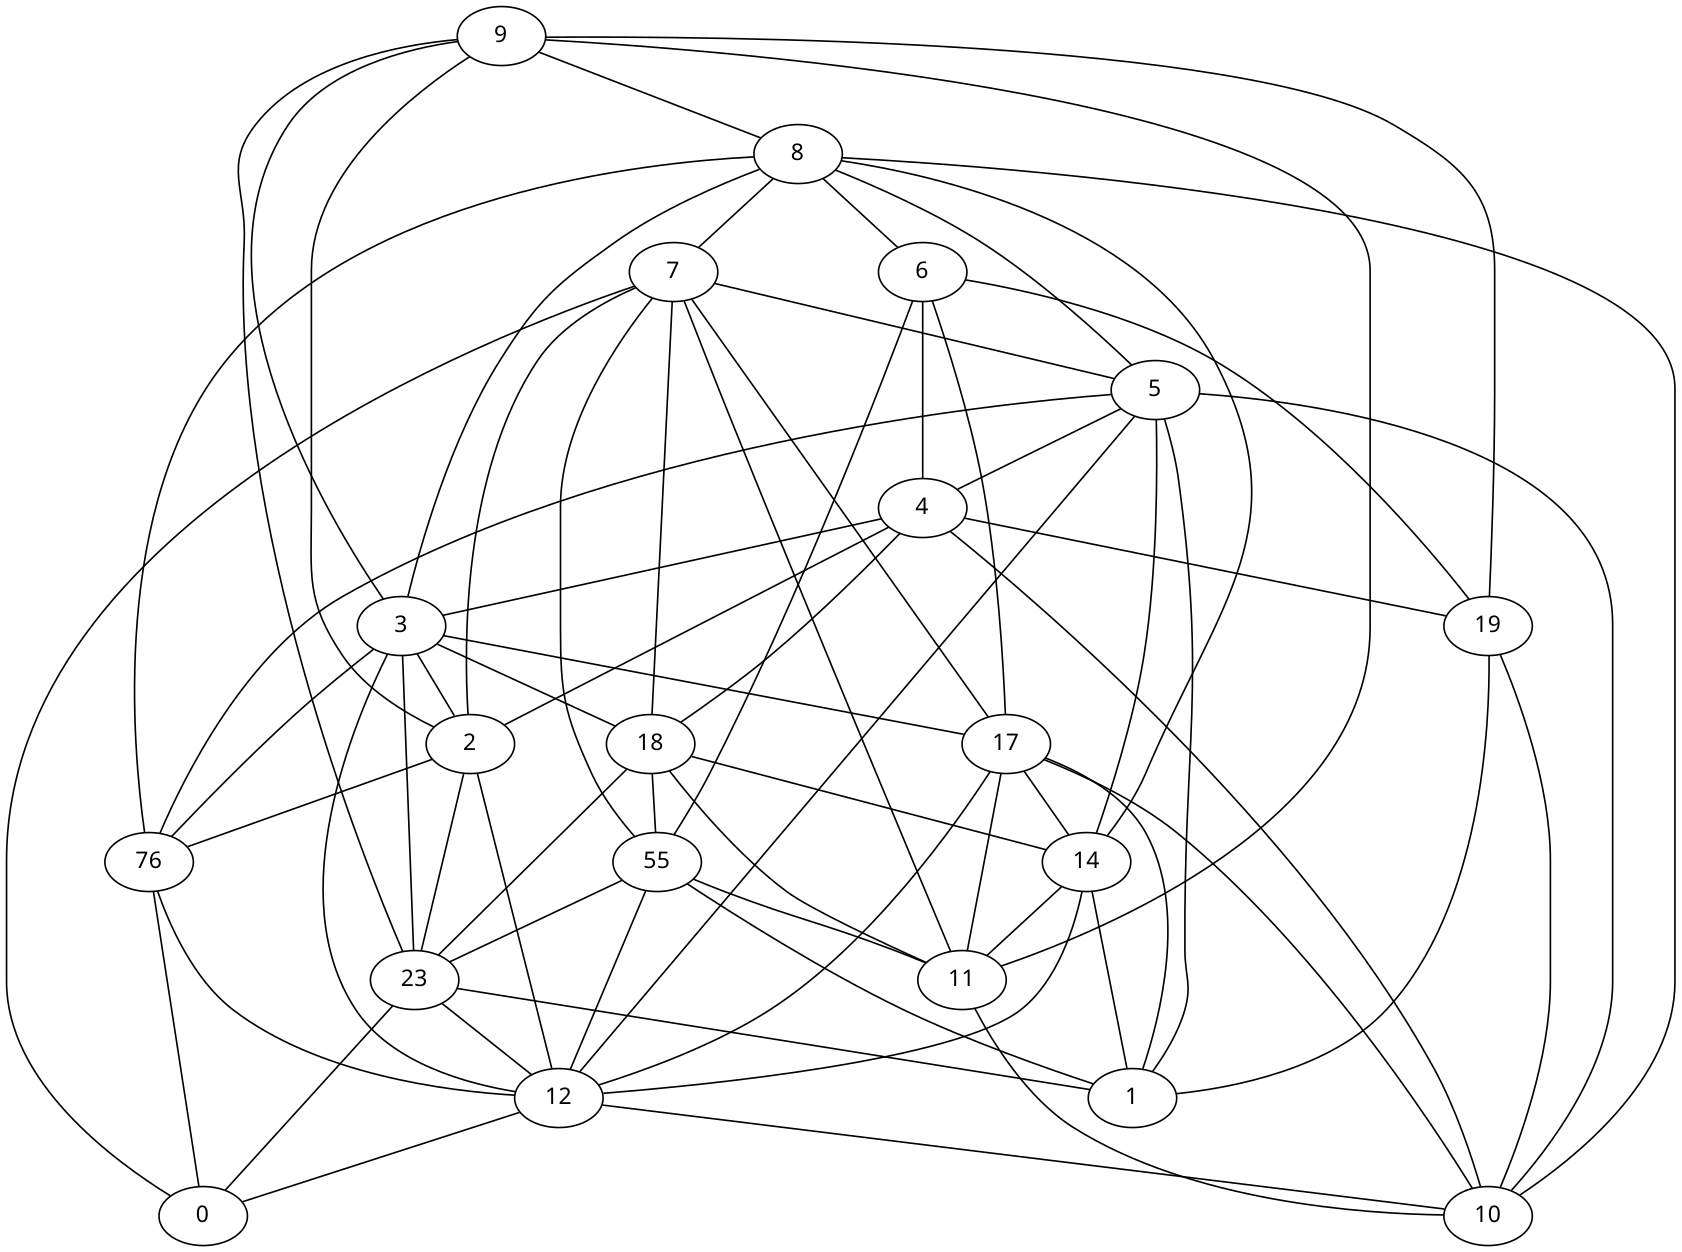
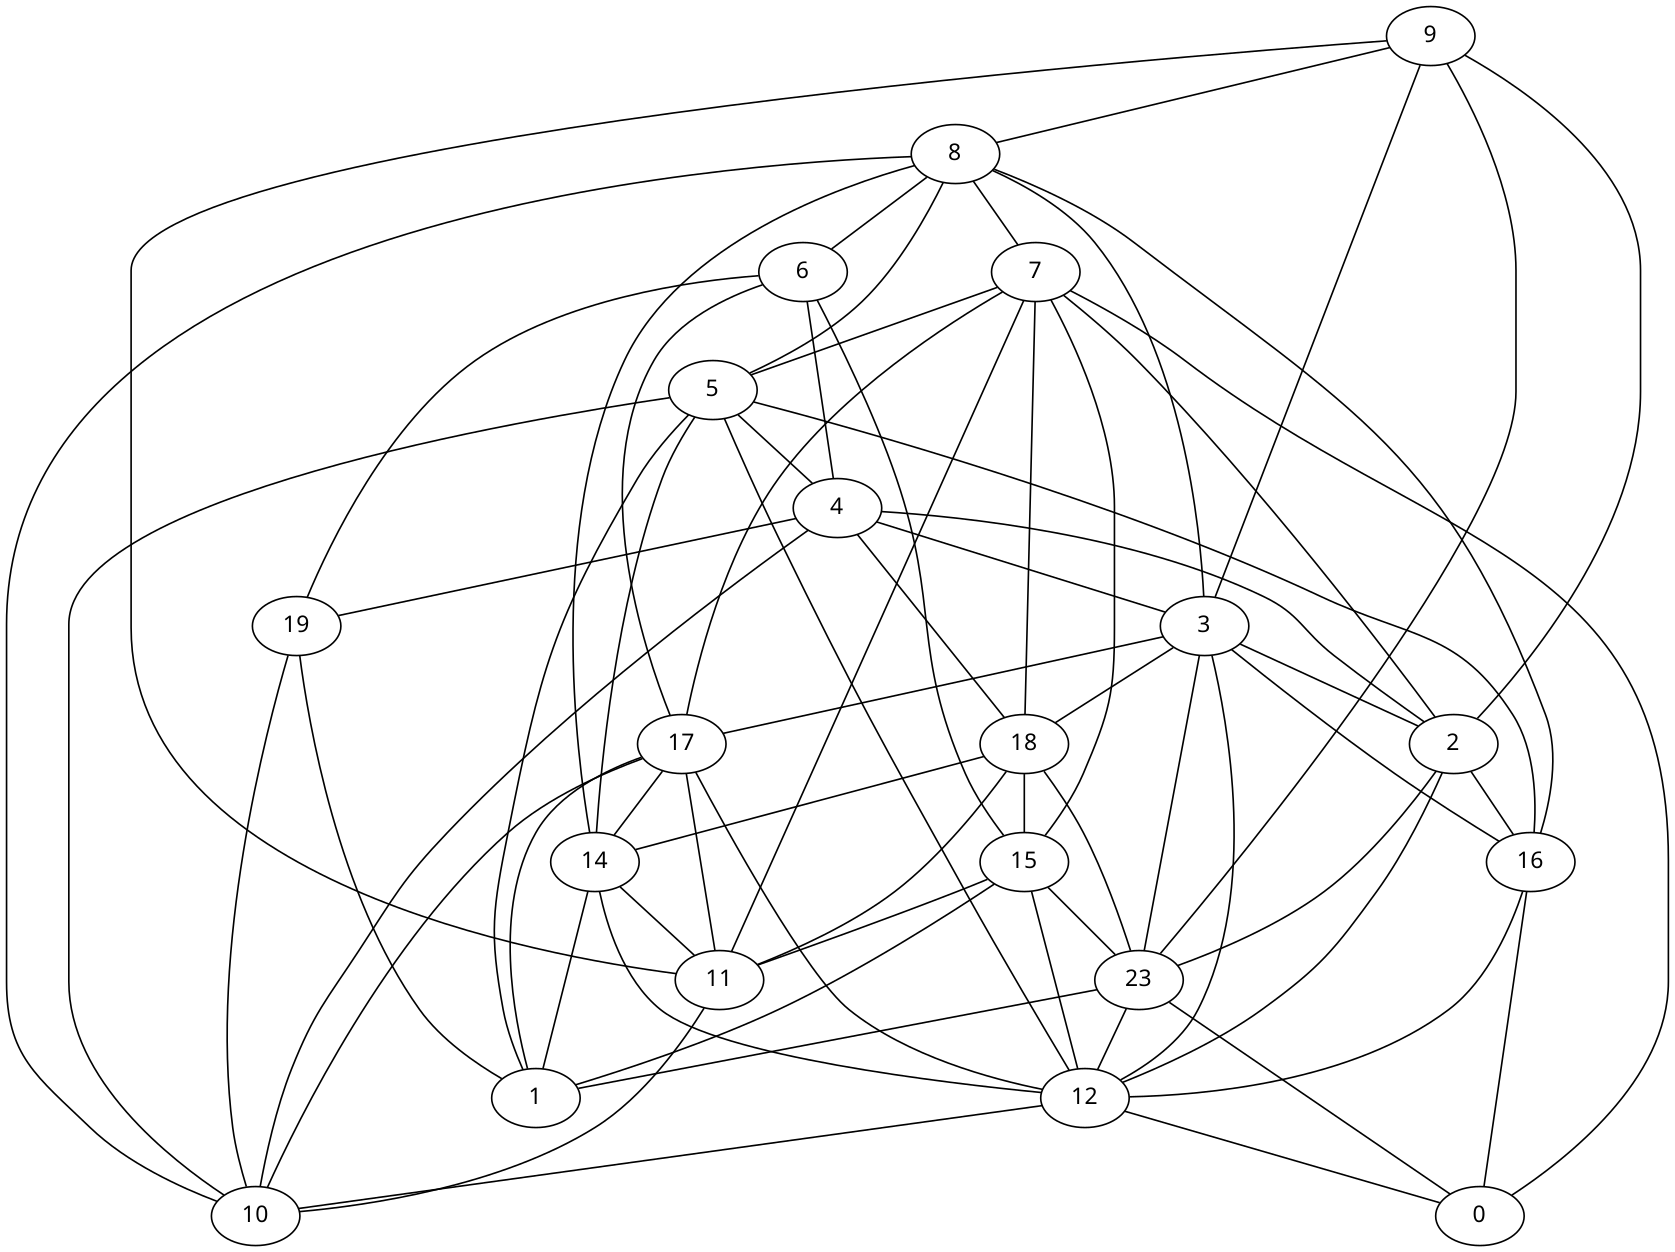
(1230, 77) -> none
(149, 862) -> (1531, 862)
(657, 862) -> (1024, 862)
